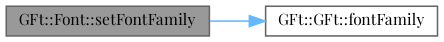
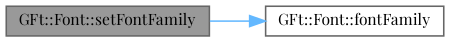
(352, 21) -> (355, 21)
